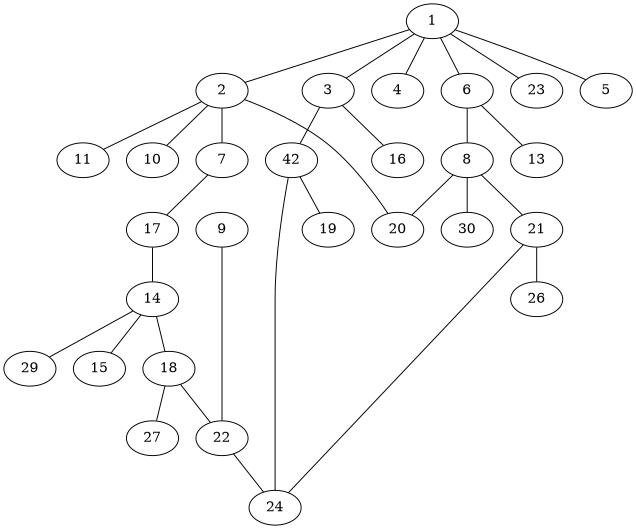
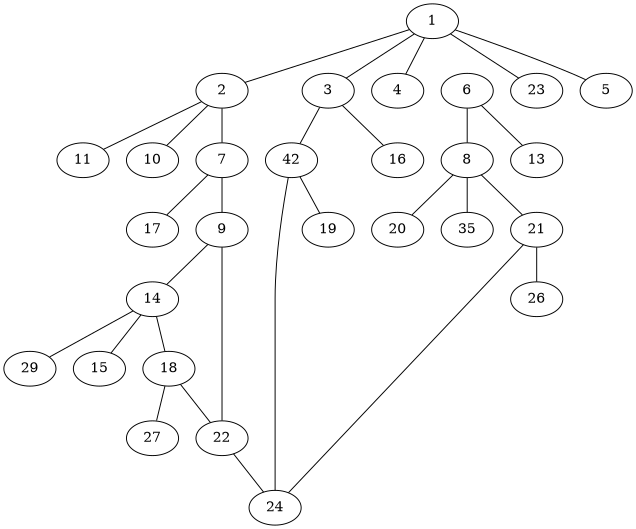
(450, 56) -> none
(327, 143) -> none
none -> (222, 195)
(467, 230) -> (467, 230)
(153, 265) -> (187, 264)
